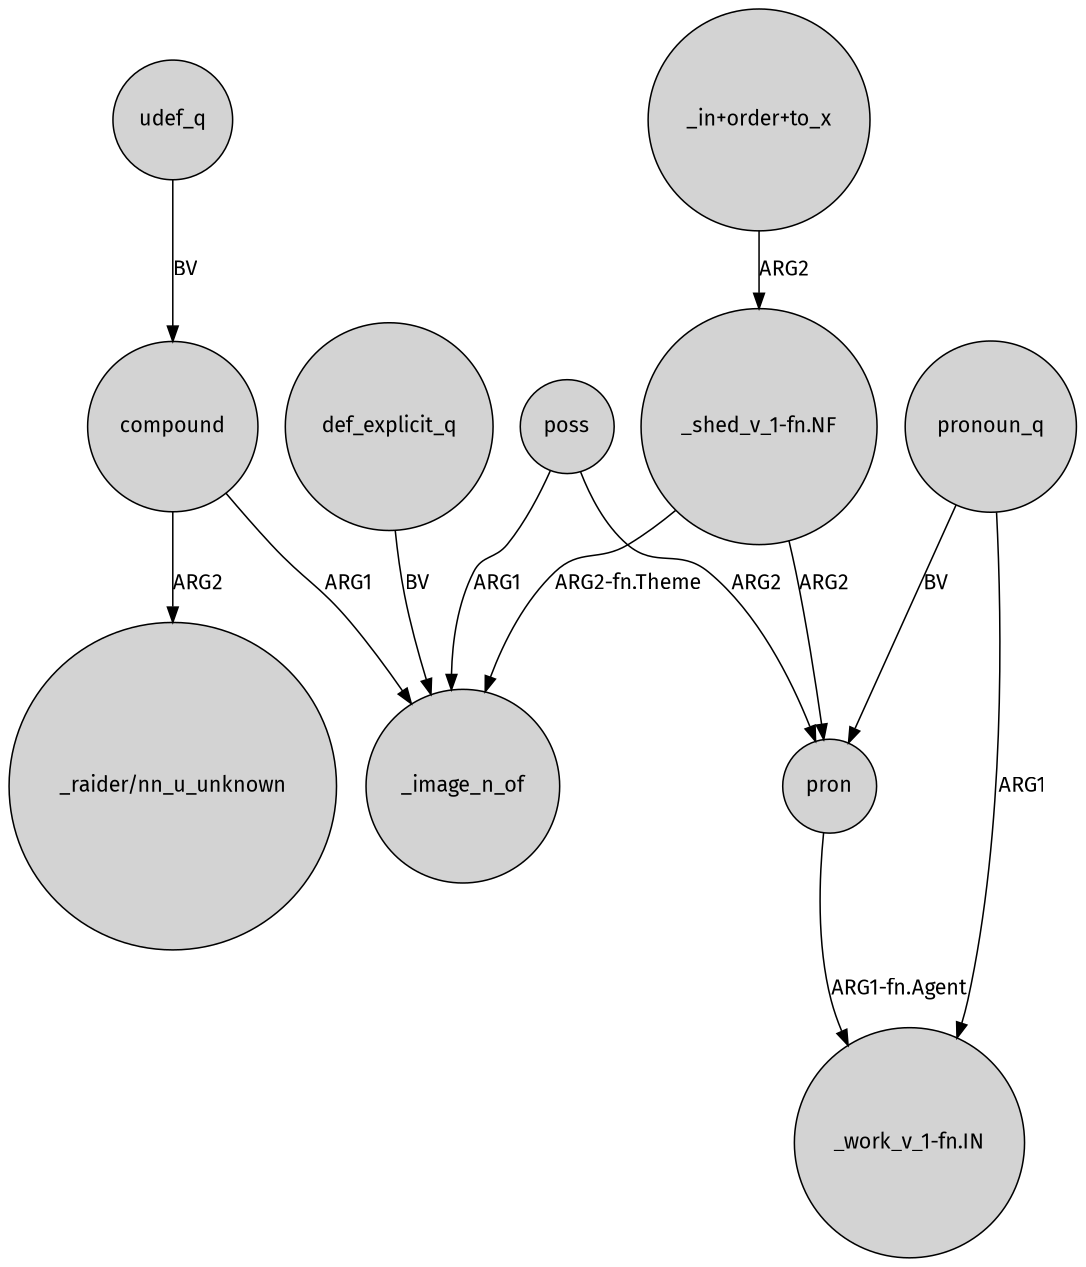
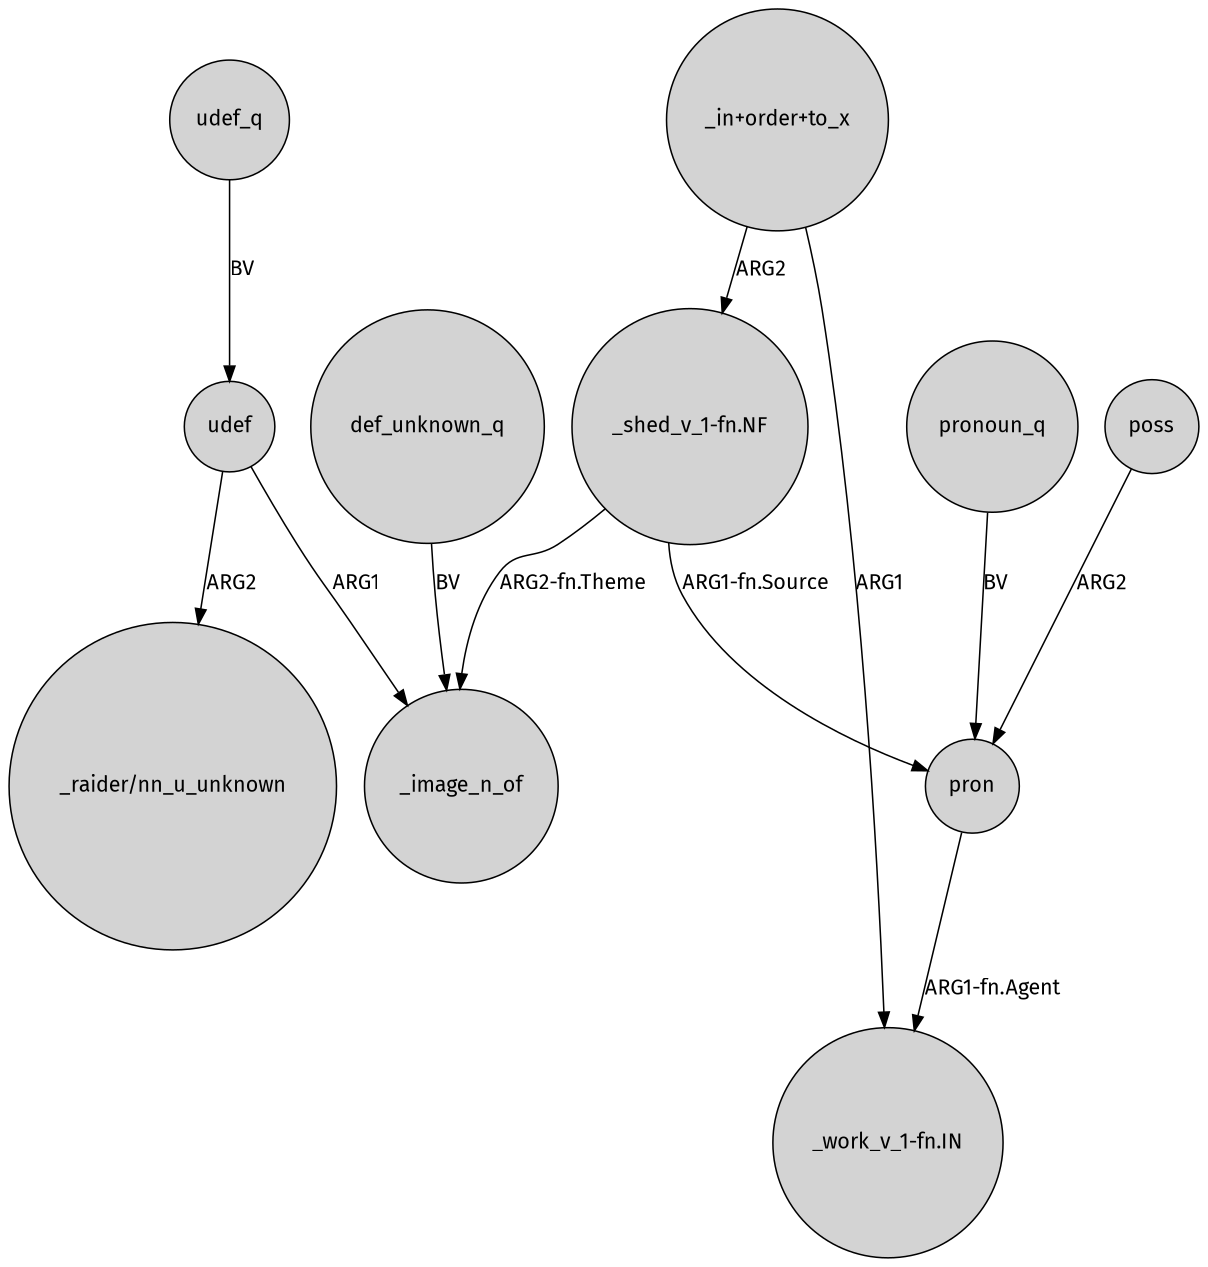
(173, 427) -> (230, 427)
(389, 427) -> (428, 427)
(481, 562) -> none
(824, 583) -> (756, 583)
(996, 769) -> (859, 618)
